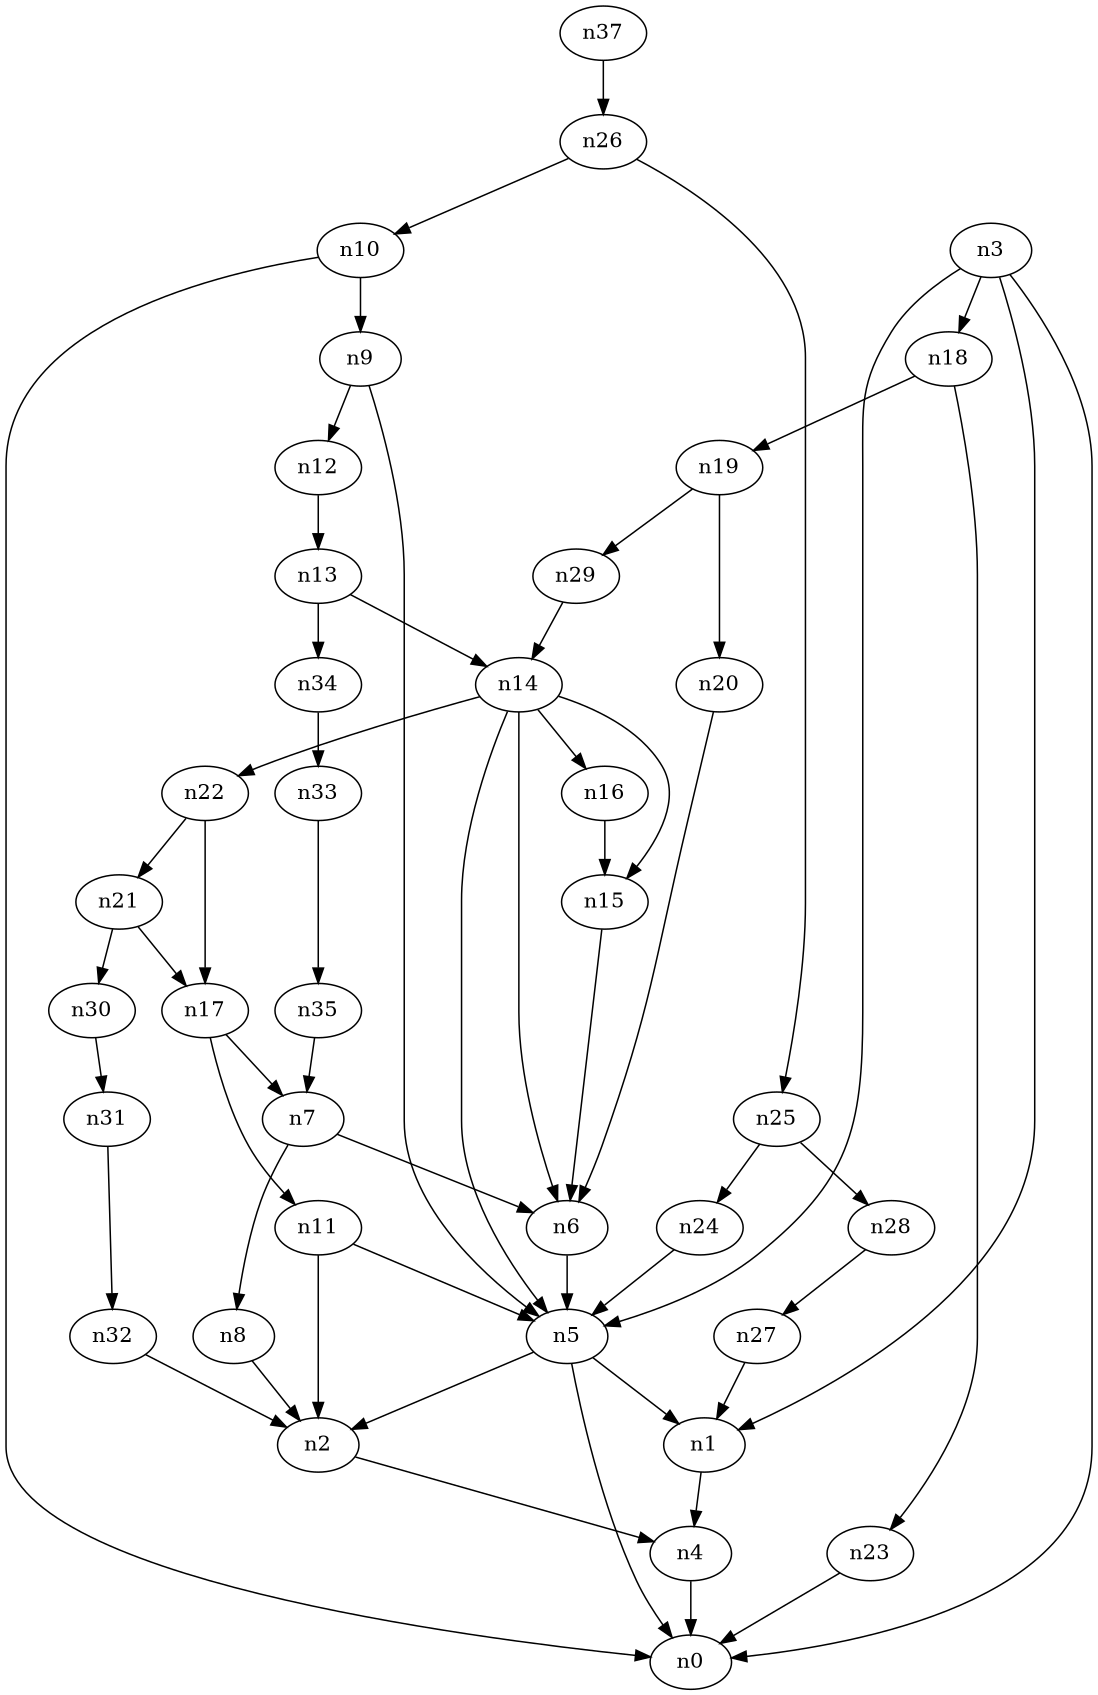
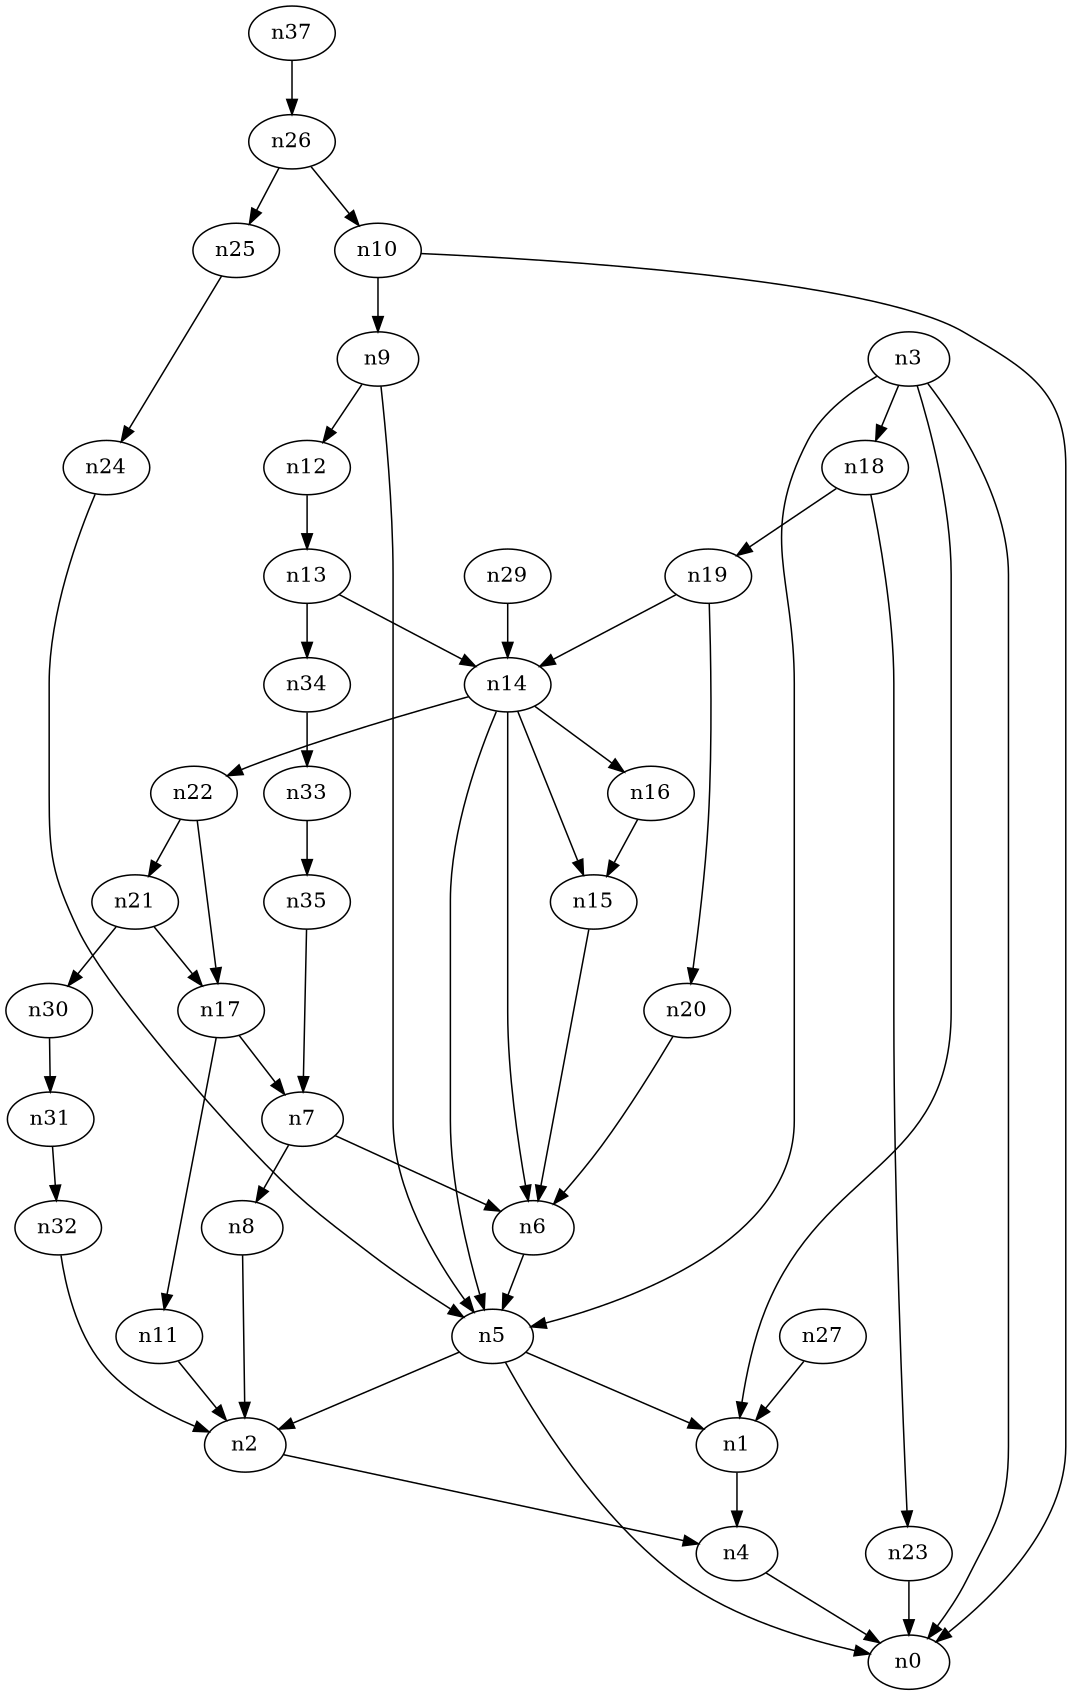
(654, 517) -> (615, 627)
(891, 1228) -> none
(436, 1279) -> none
